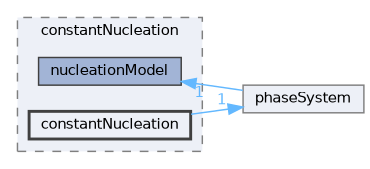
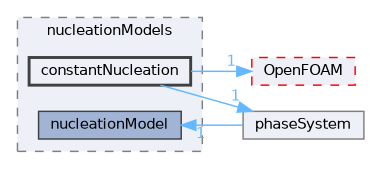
(110, 31) -> (110, 31)
none -> (303, 71)
